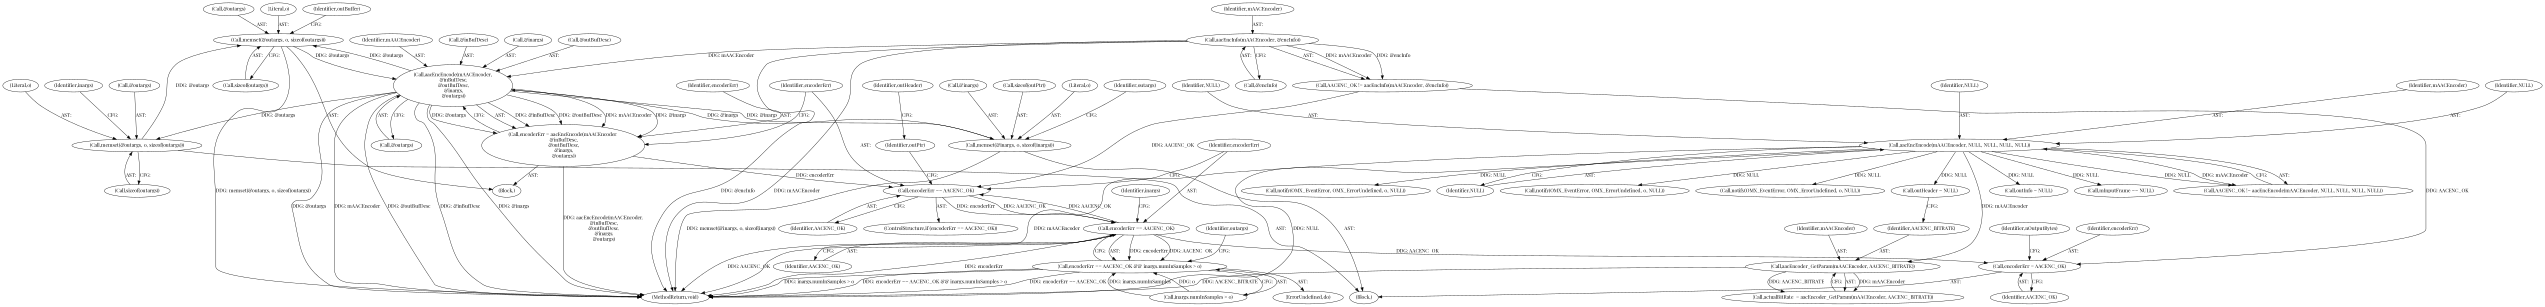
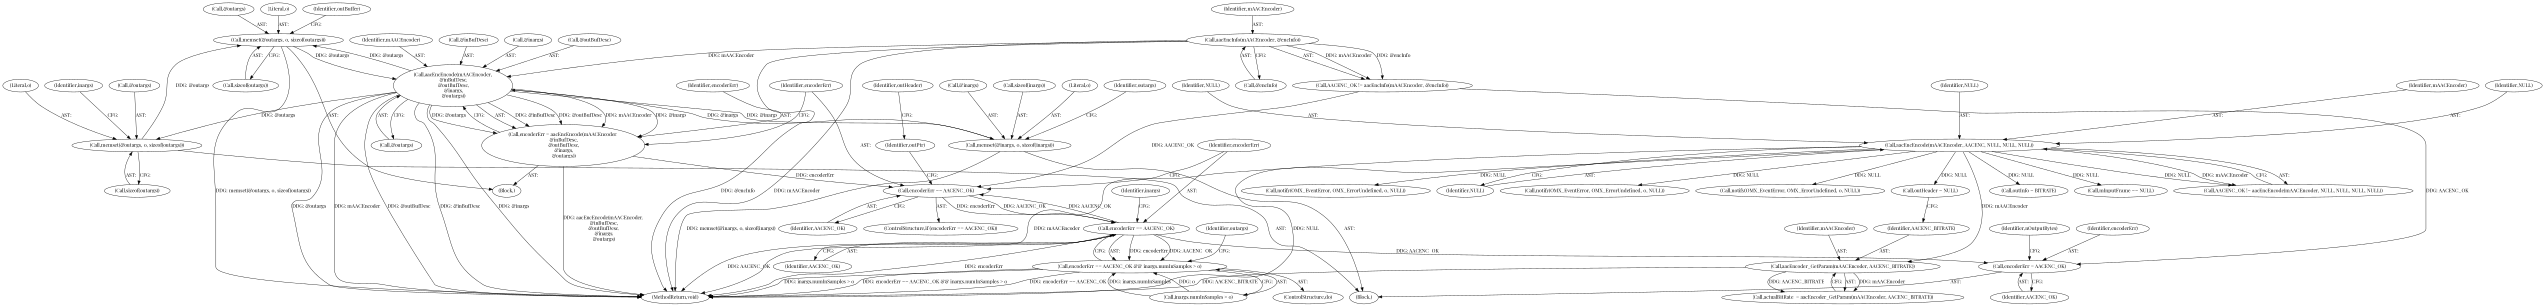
(1024, 86) -> (1024, 86)
(1959, 145) -> (1959, 145)
(2029, 191) -> (2029, 191)
(1308, 298) -> (1308, 298)
